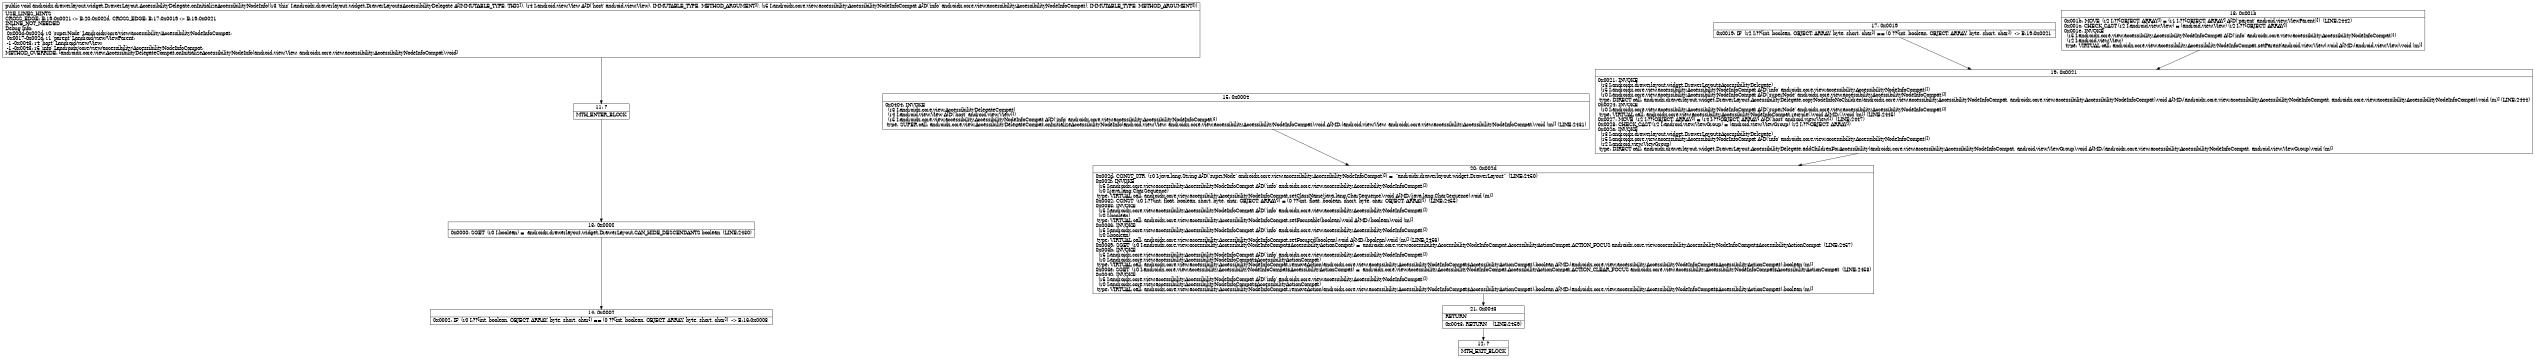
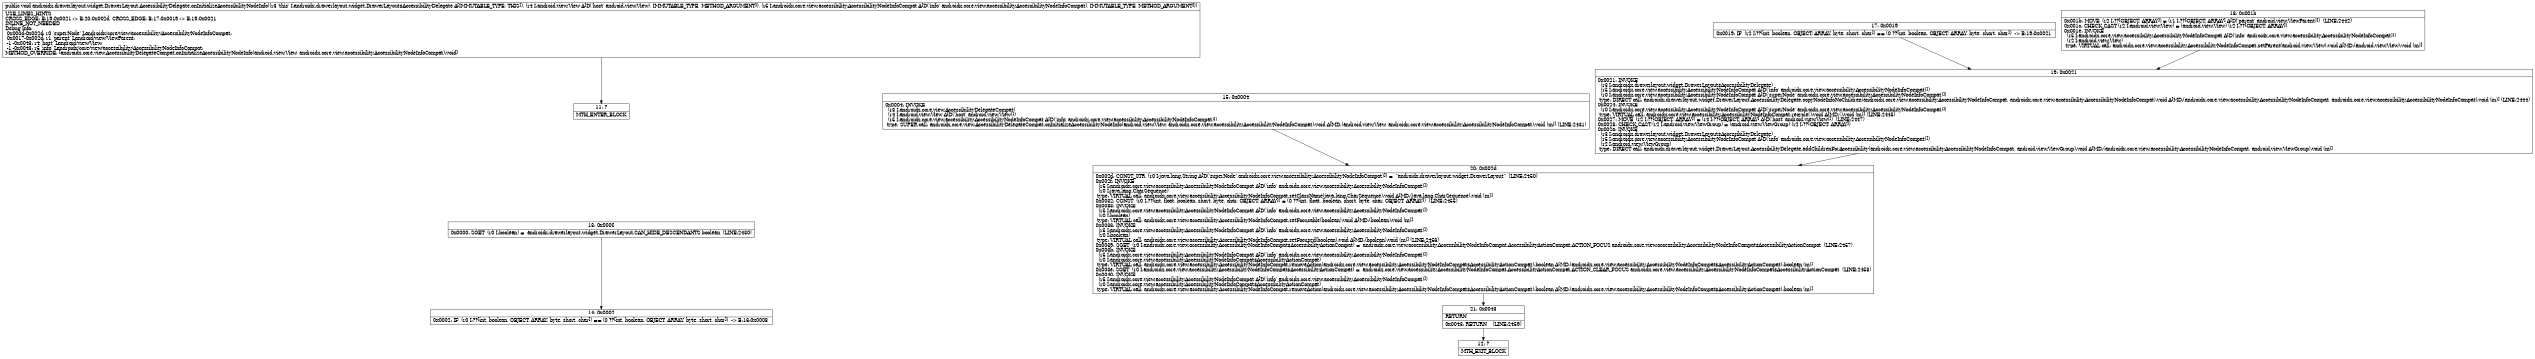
(907, 105) -> (907, 105)
(601, 169) -> none
